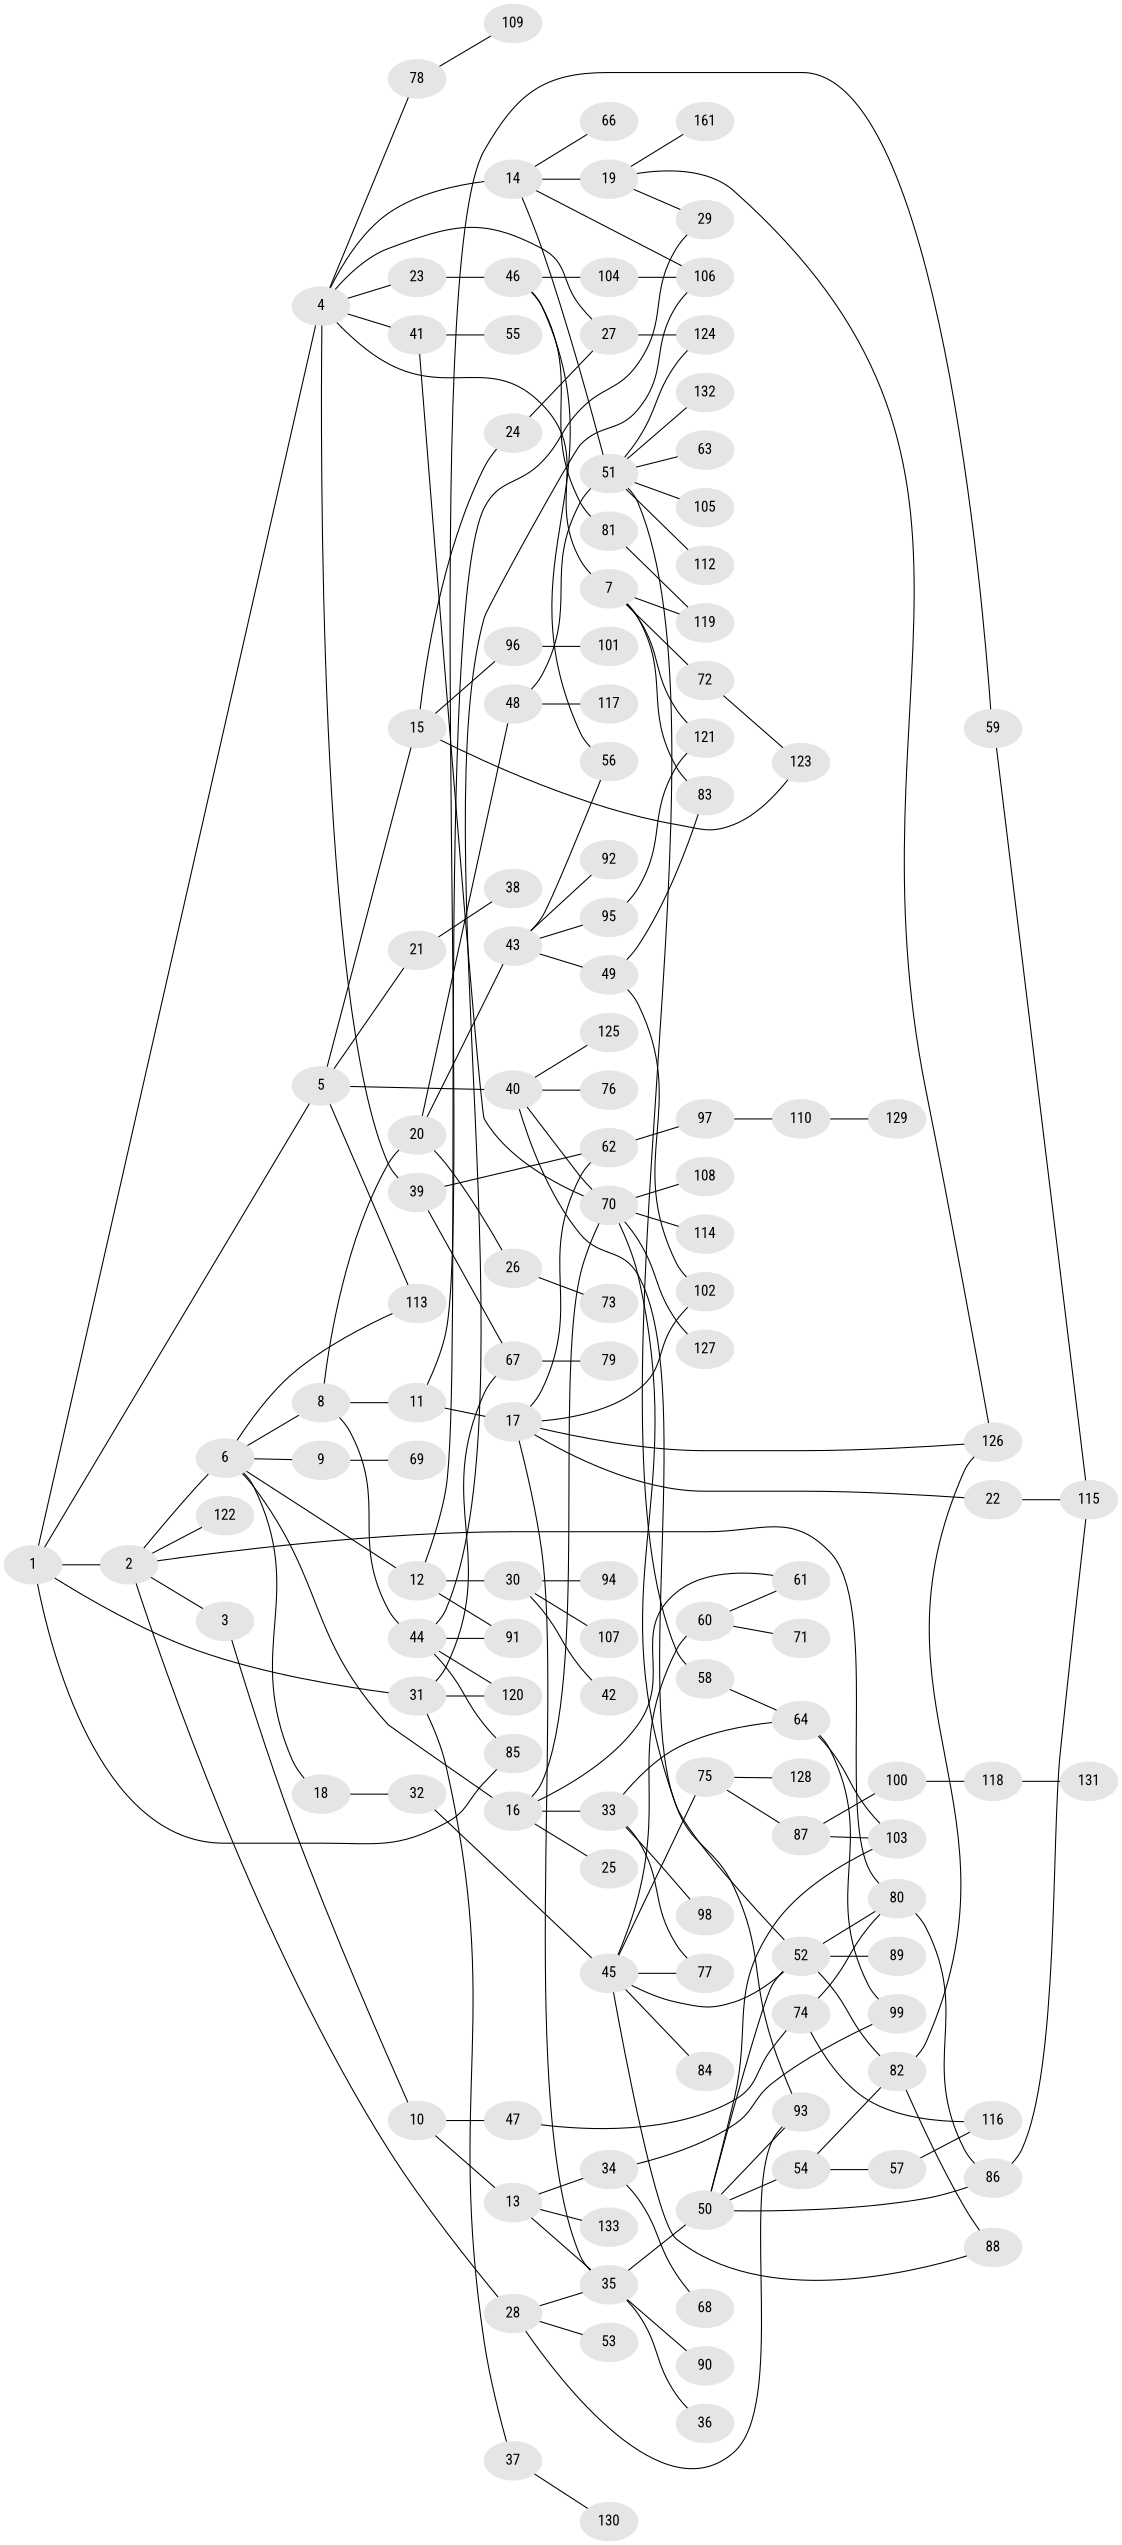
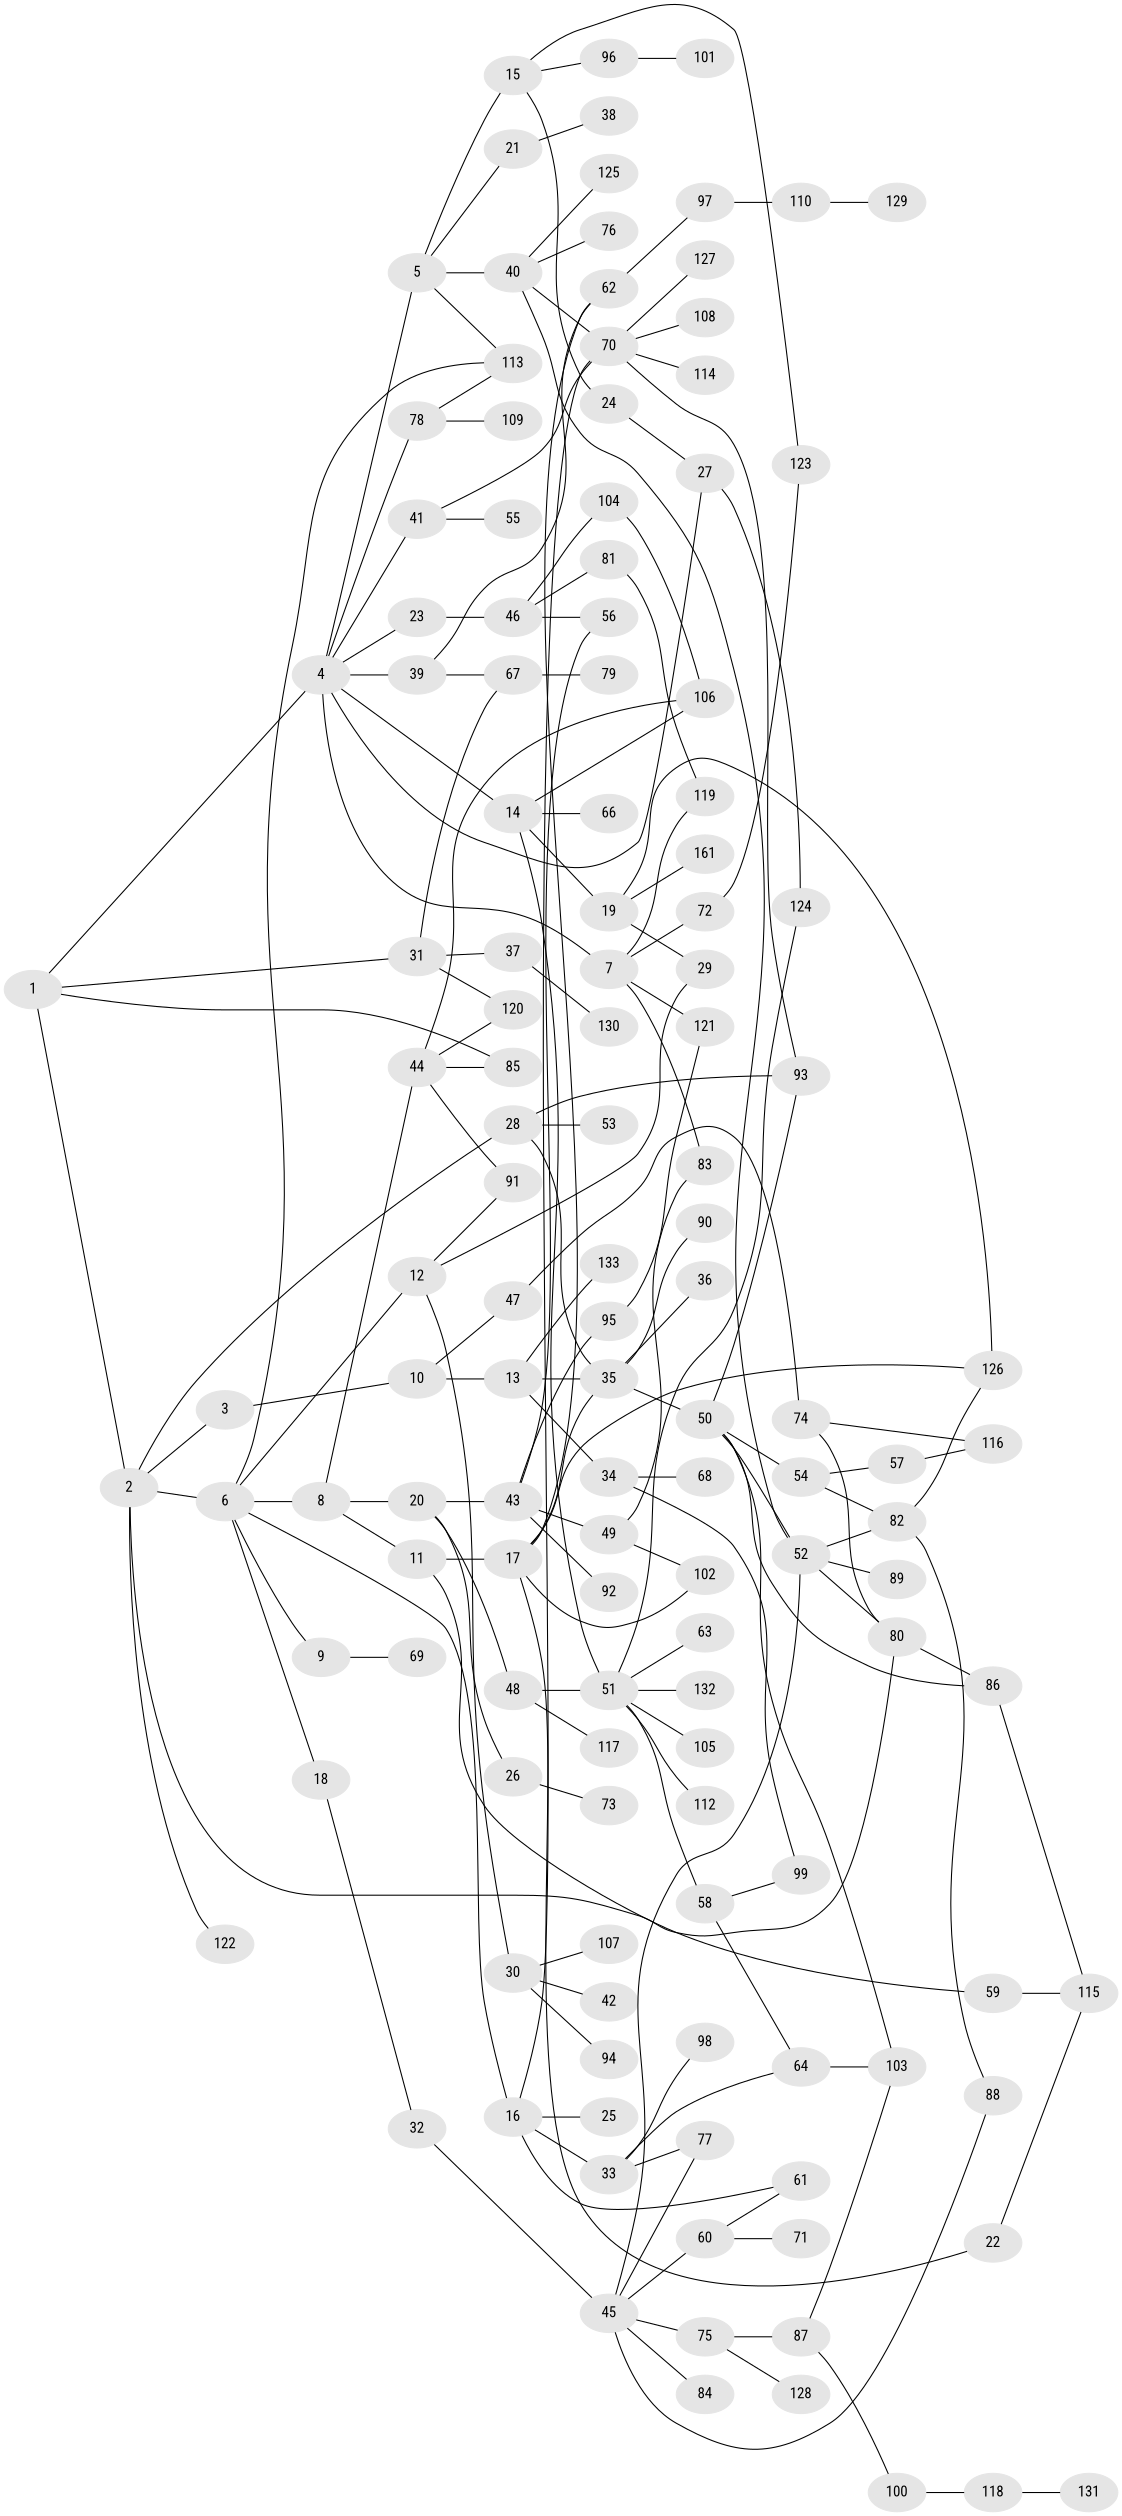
none -> (465, 392)
(177, 1325) -> (369, 474)
(849, 1874) -> (753, 1889)
